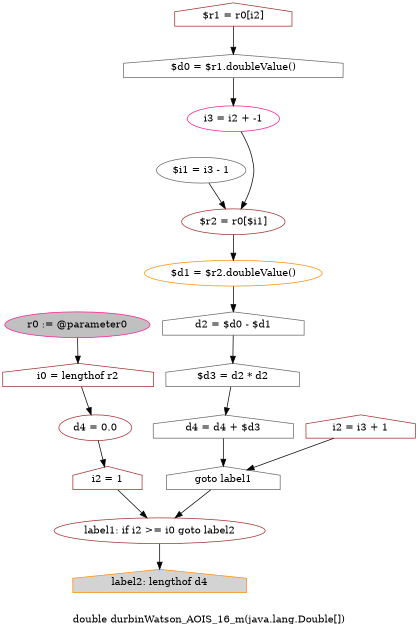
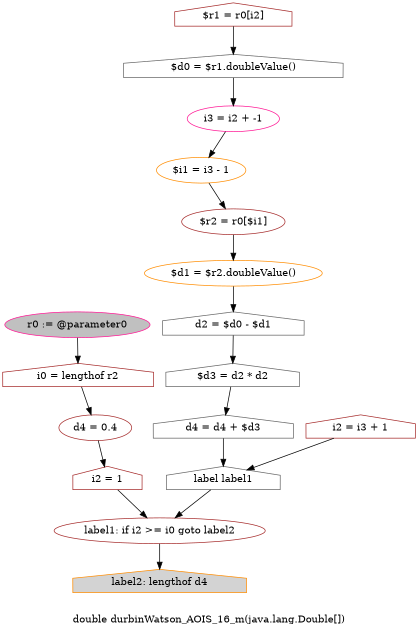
(254, 167) -> (219, 142)
(201, 170) -> (201, 170)
(95, 428) -> (95, 428)
(223, 479) -> (223, 479)
